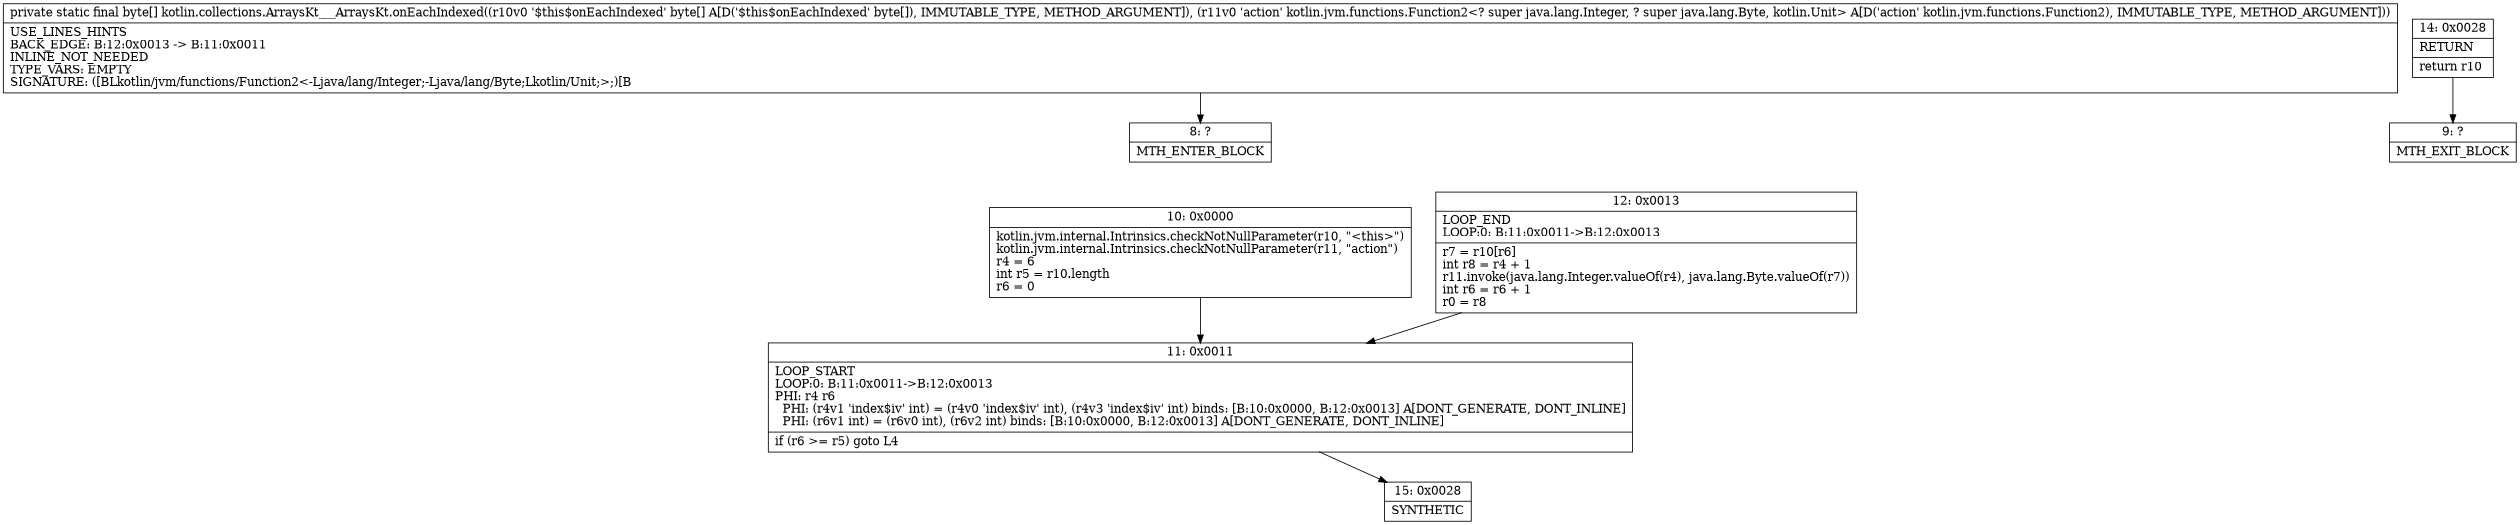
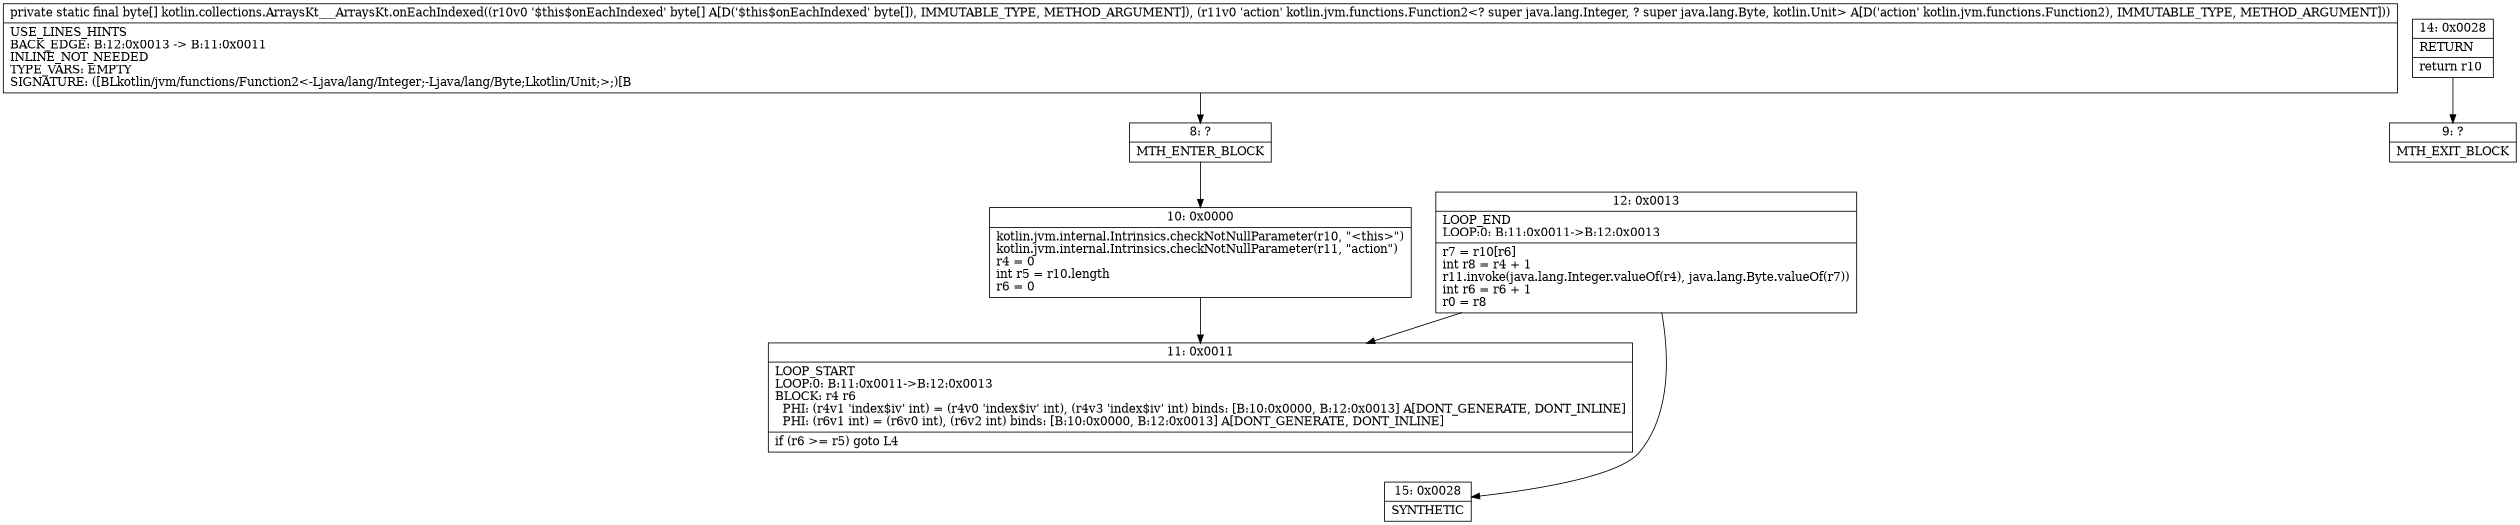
none -> (1200, 181)
(1015, 262) -> (1015, 262)
(807, 397) -> (818, 397)
(1349, 465) -> (1631, 459)
